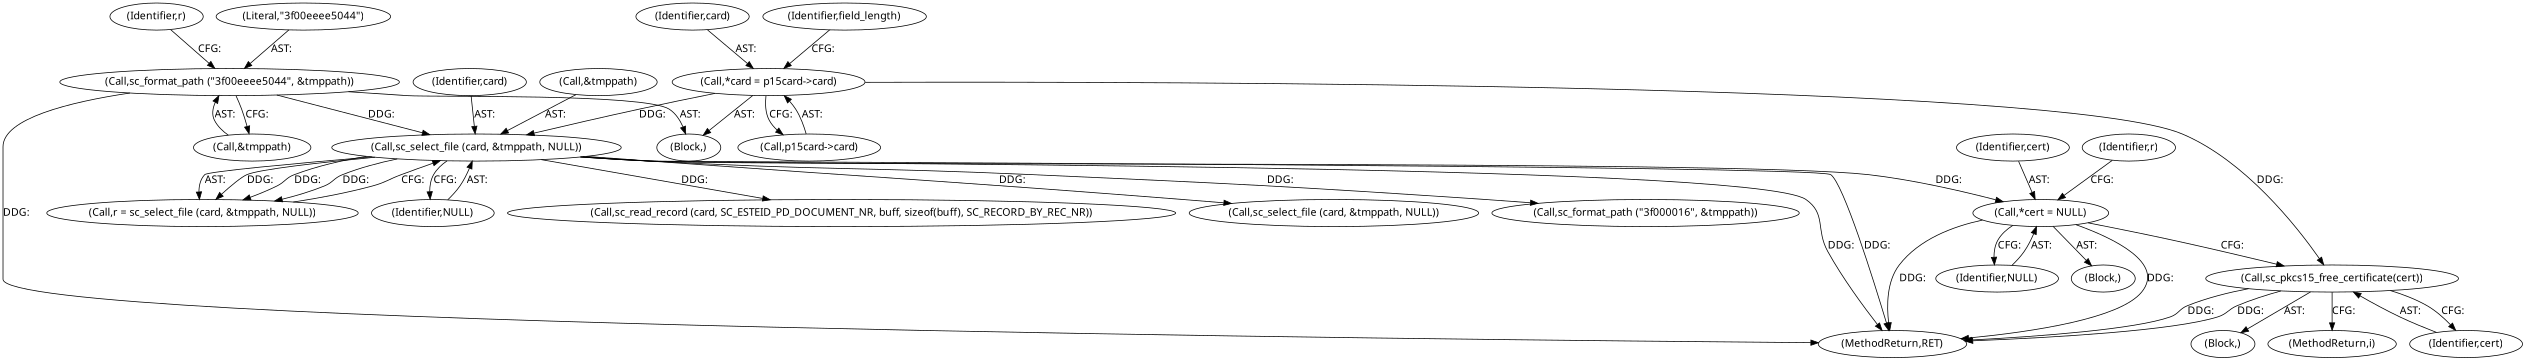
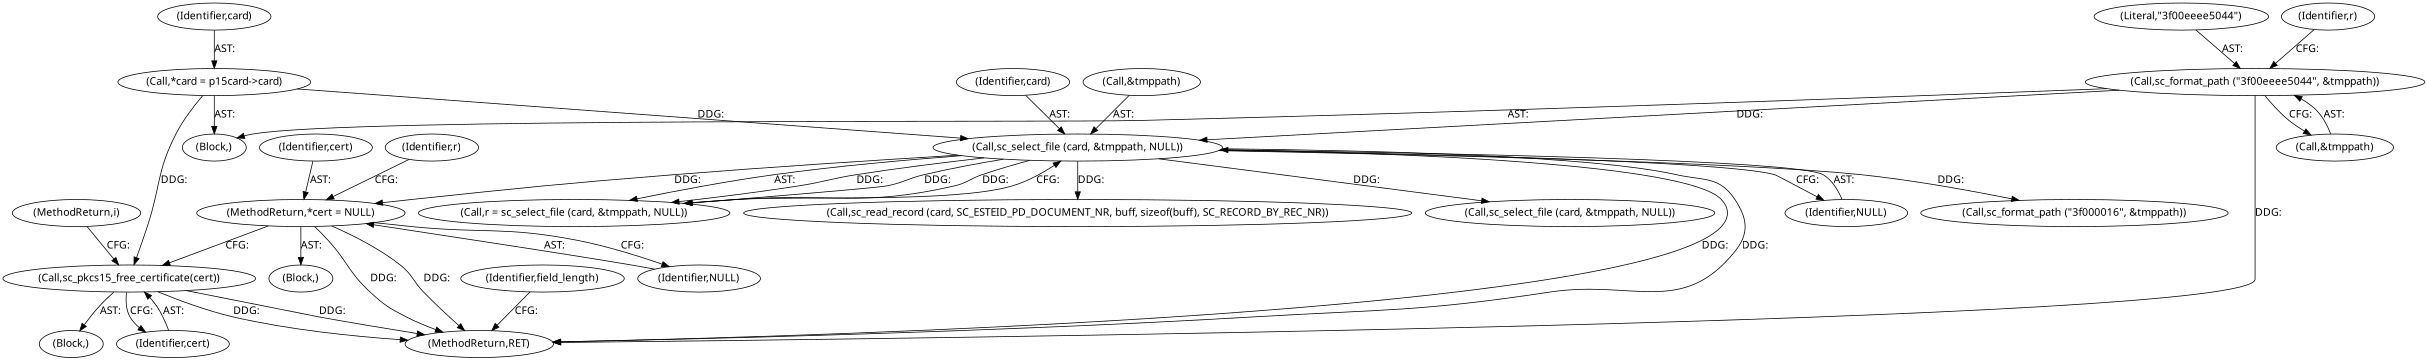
(810, 47) -> (514, 308)
(809, 148) -> none
(2041, 213) -> (301, 213)
(2332, 307) -> (100, 243)
